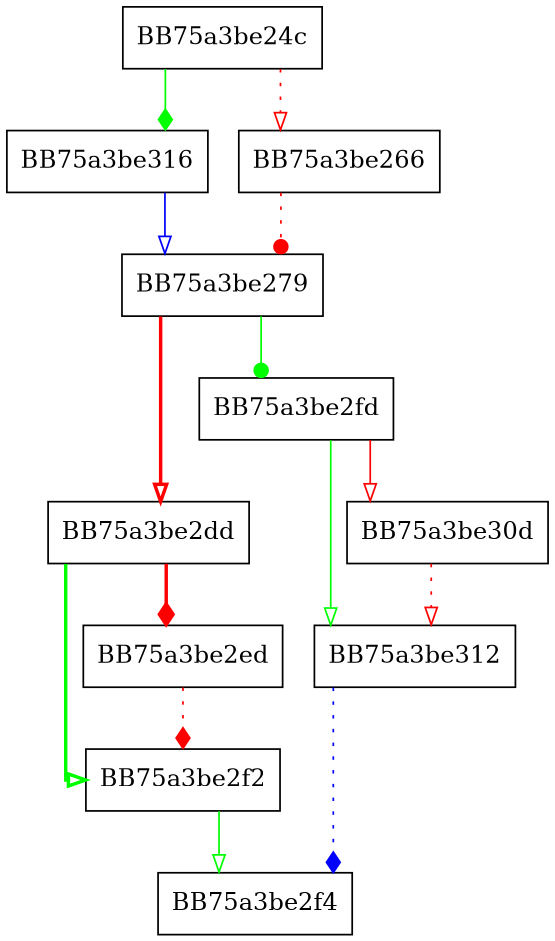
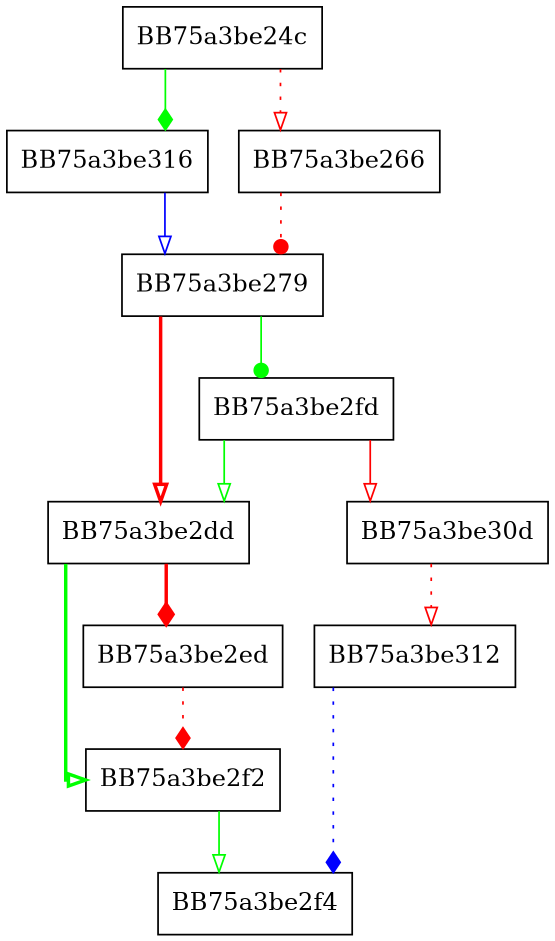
(331, 524) -> (224, 462)
